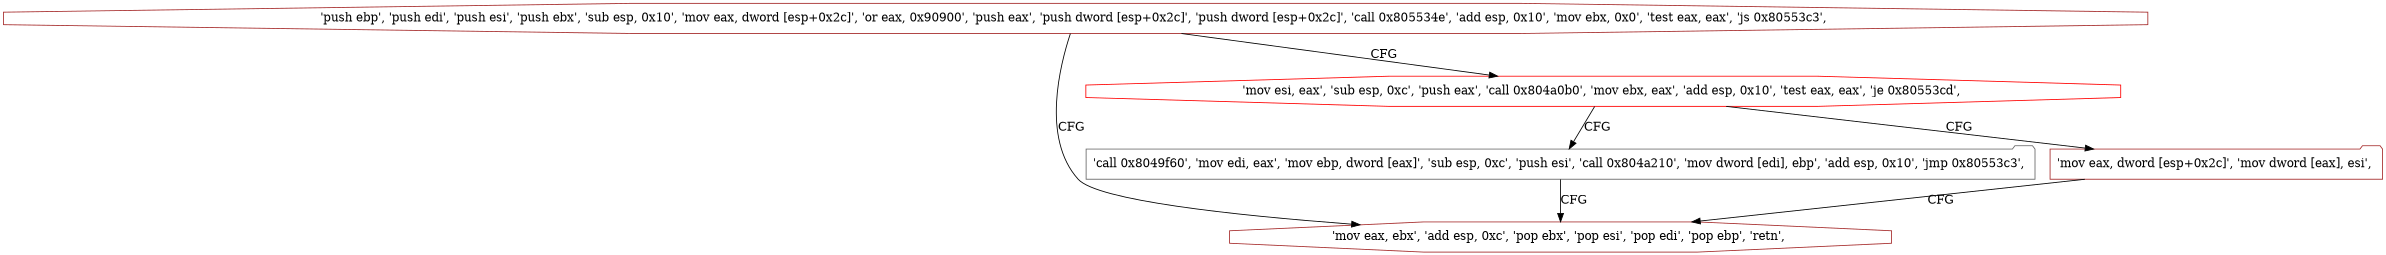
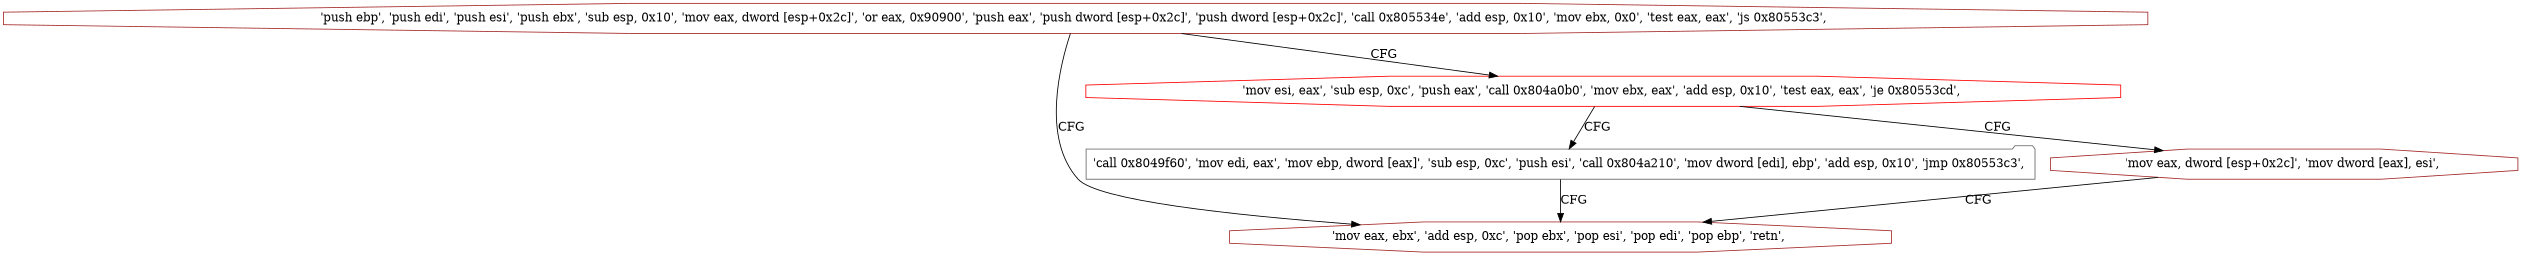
(2216, 164) -> (2284, 164)
